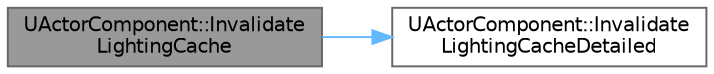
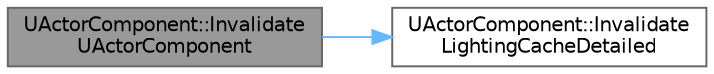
(165, 37) -> (165, 37)
